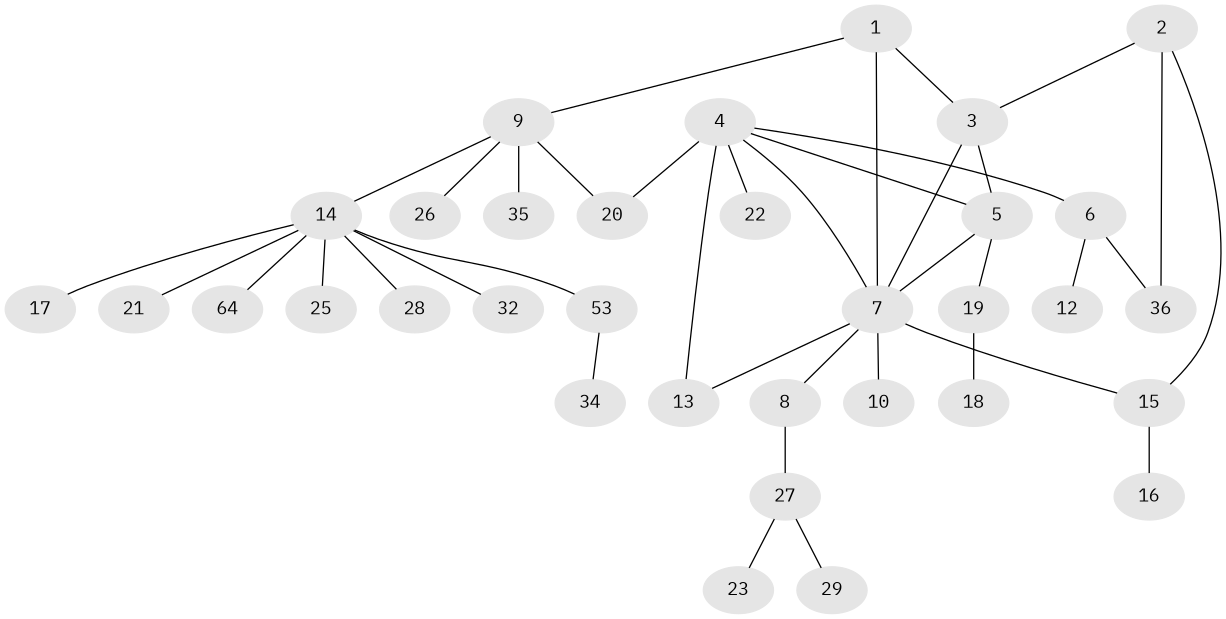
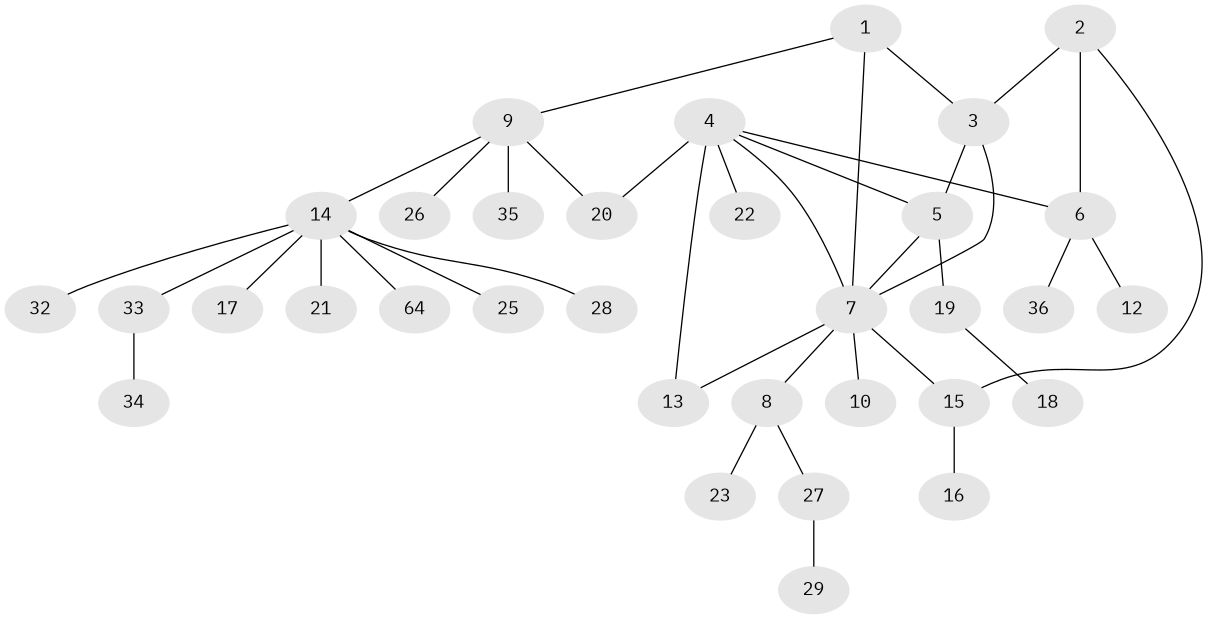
(1162, 169) -> (1080, 122)
(602, 309) -> (134, 309)
(762, 543) -> (744, 450)
